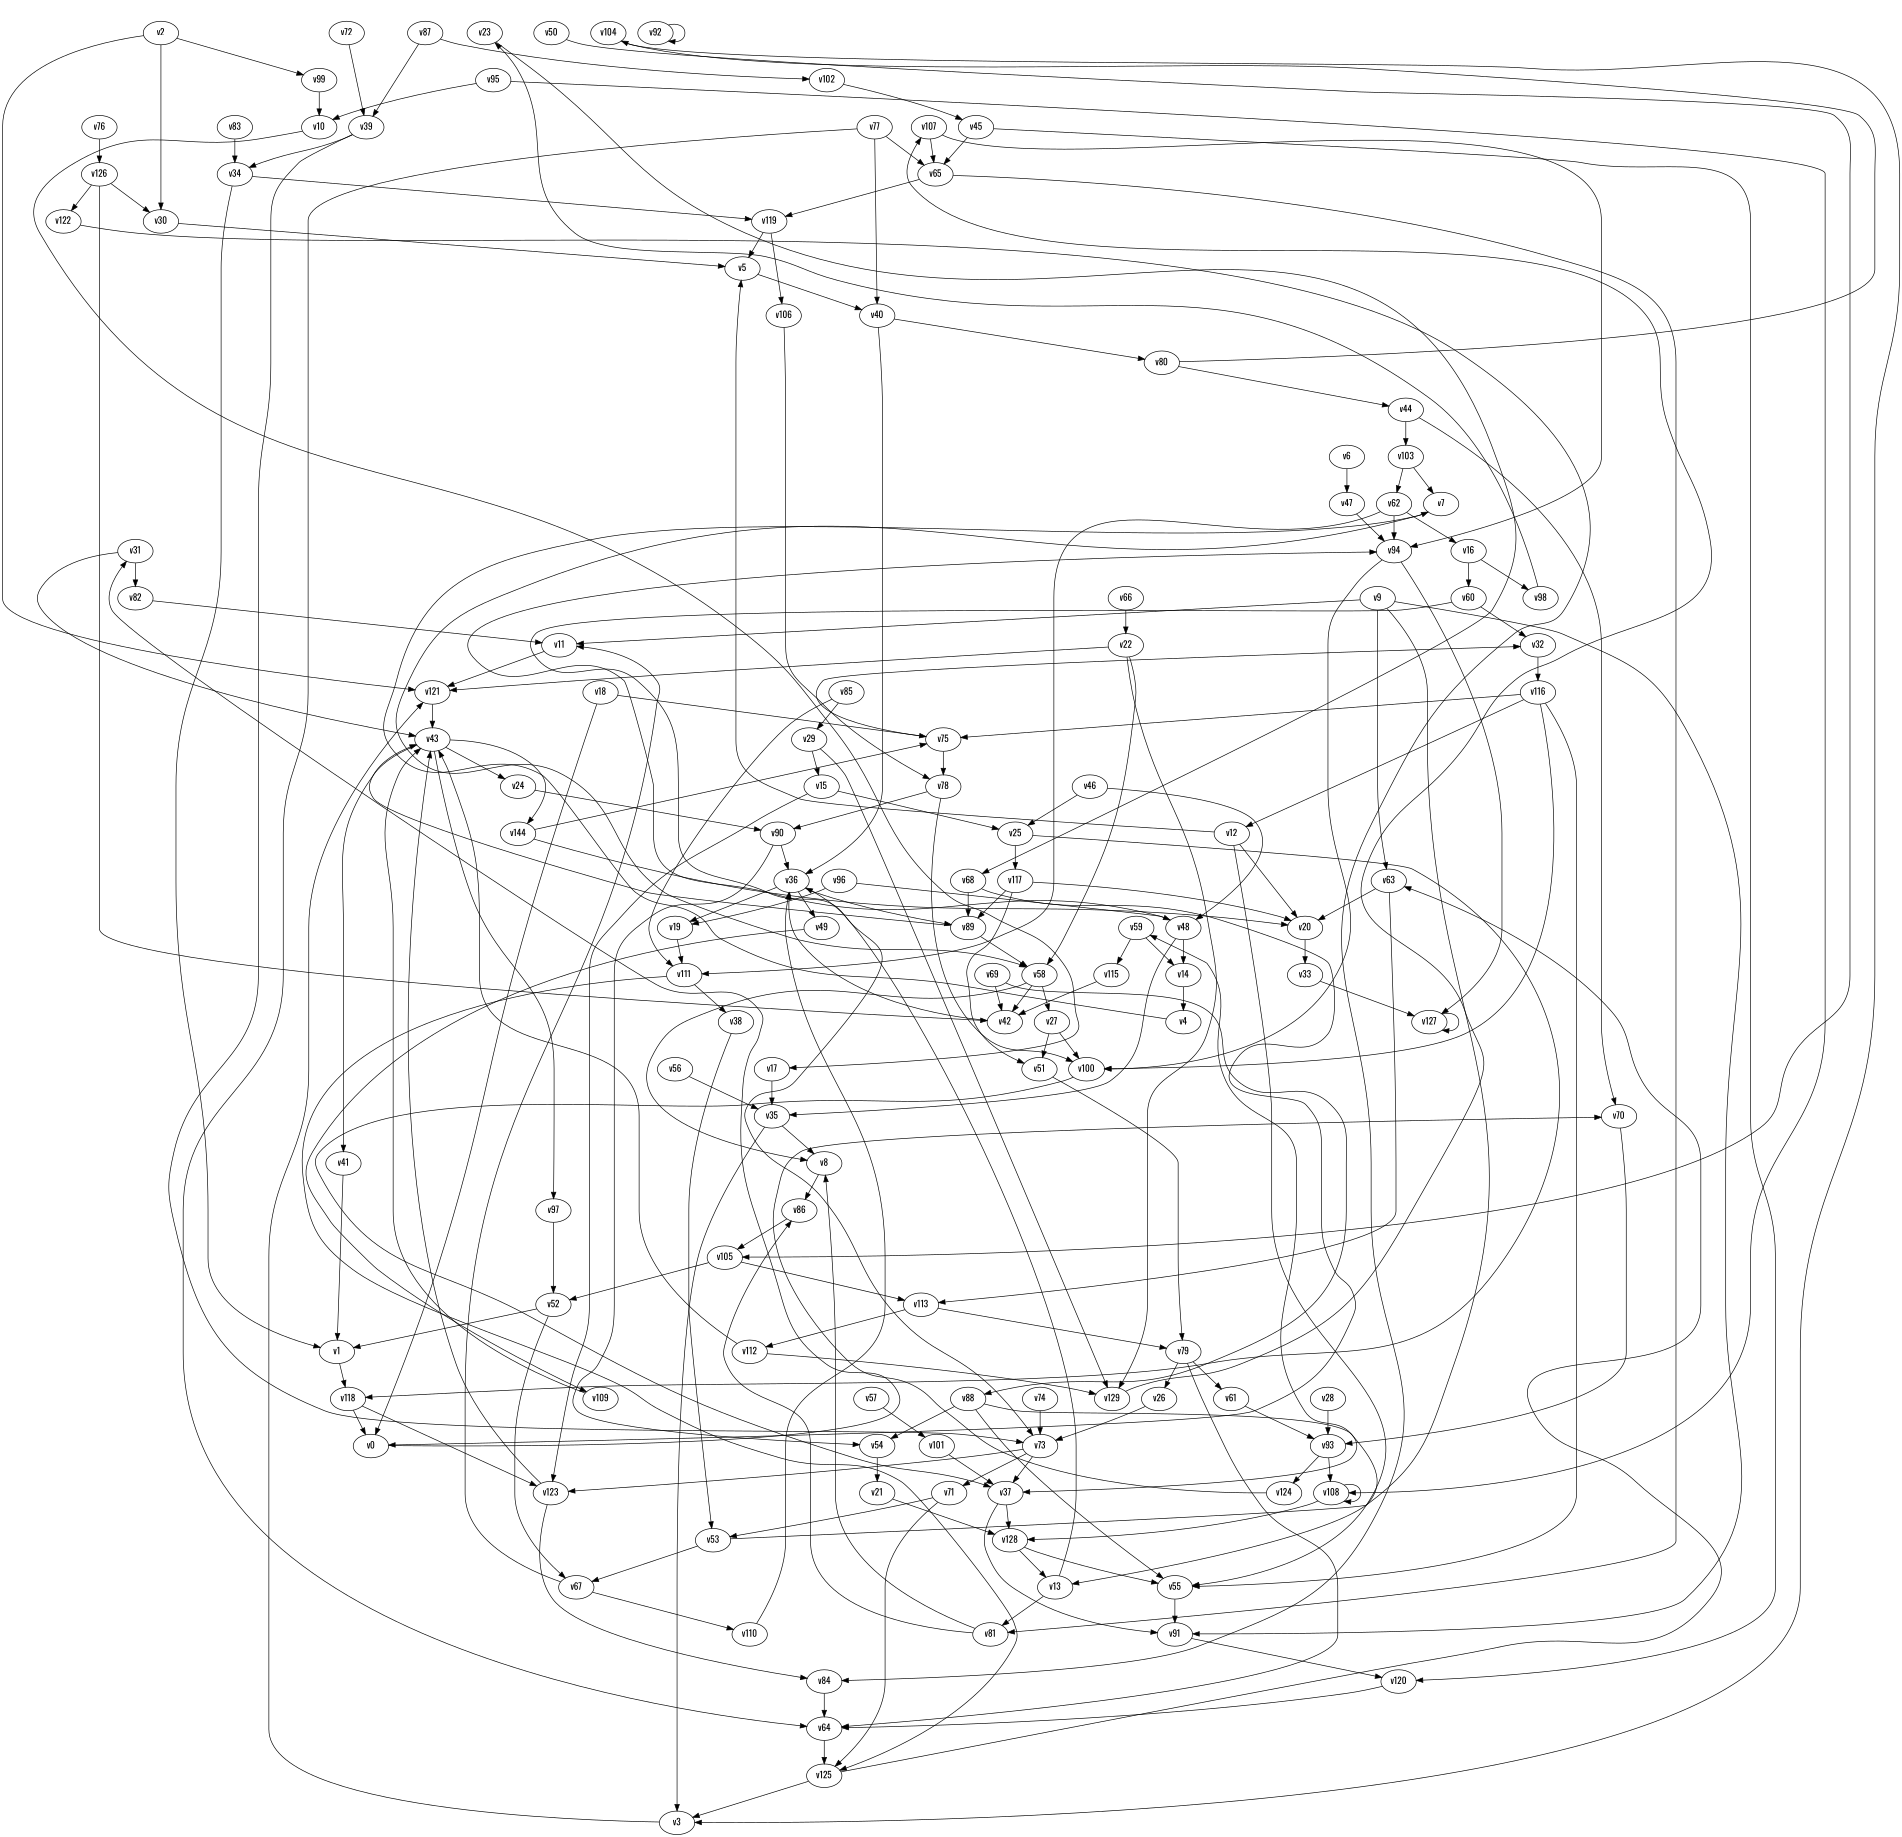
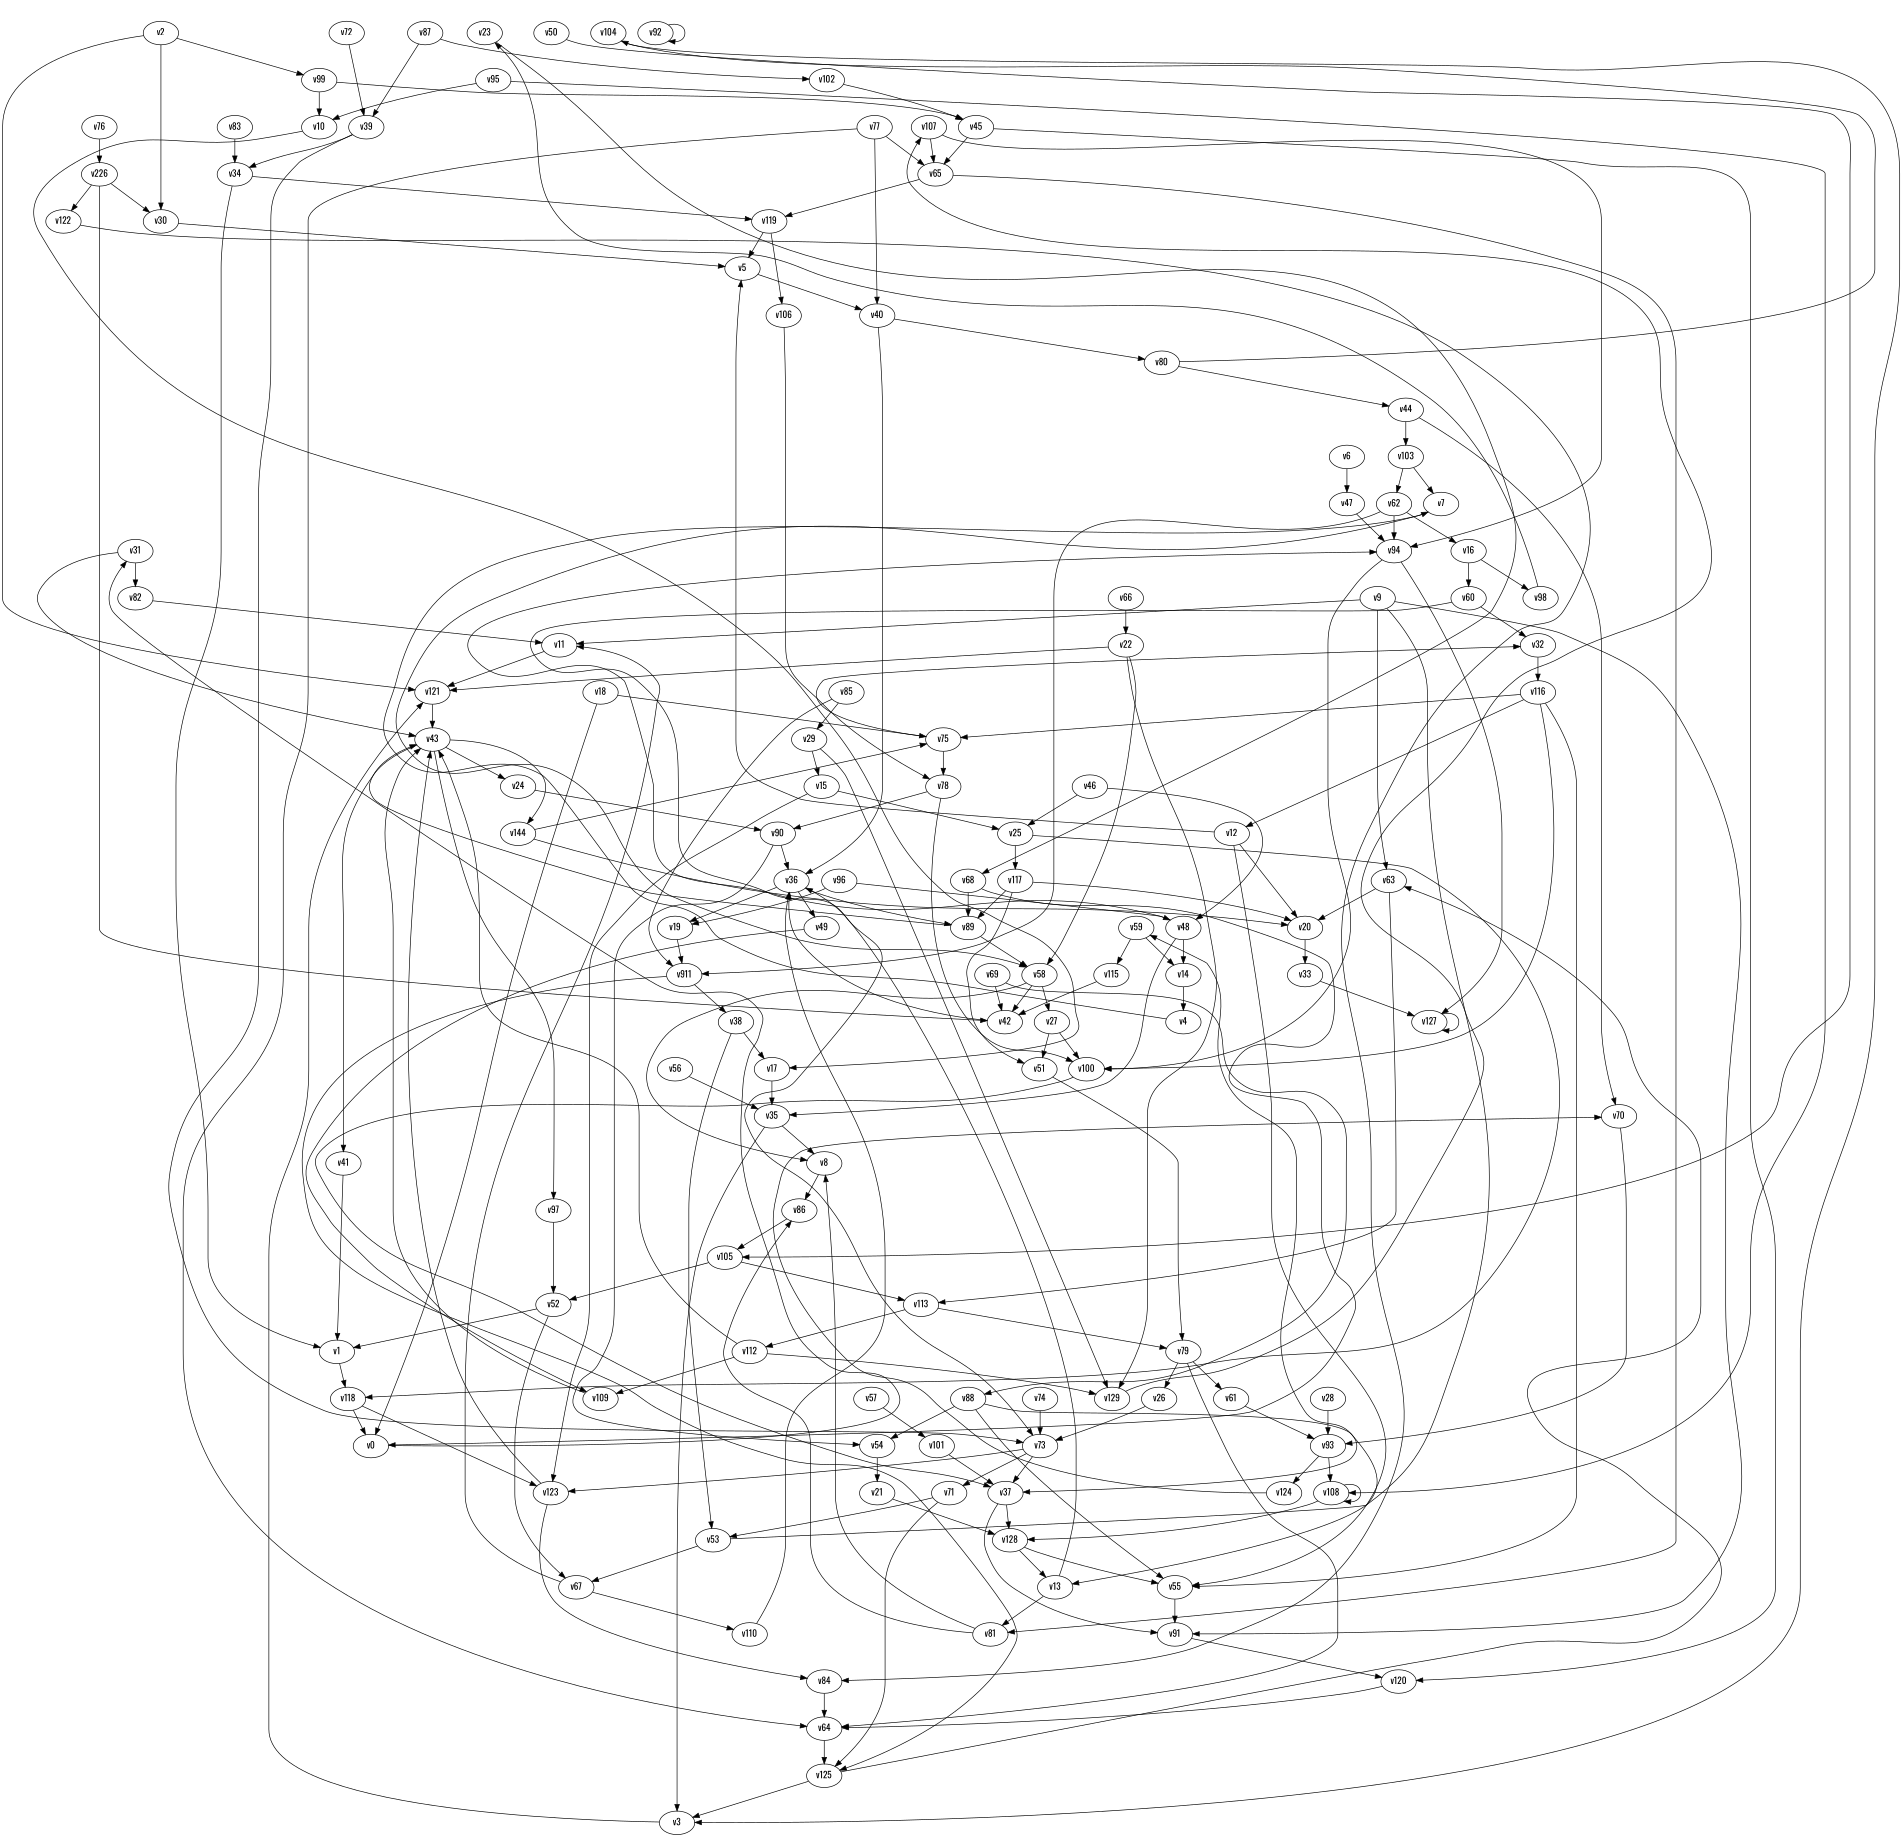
none -> (647, 95)
(99, 174) -> (99, 174)
(684, 975) -> (684, 975)
none -> (751, 1043)
none -> (678, 1374)
